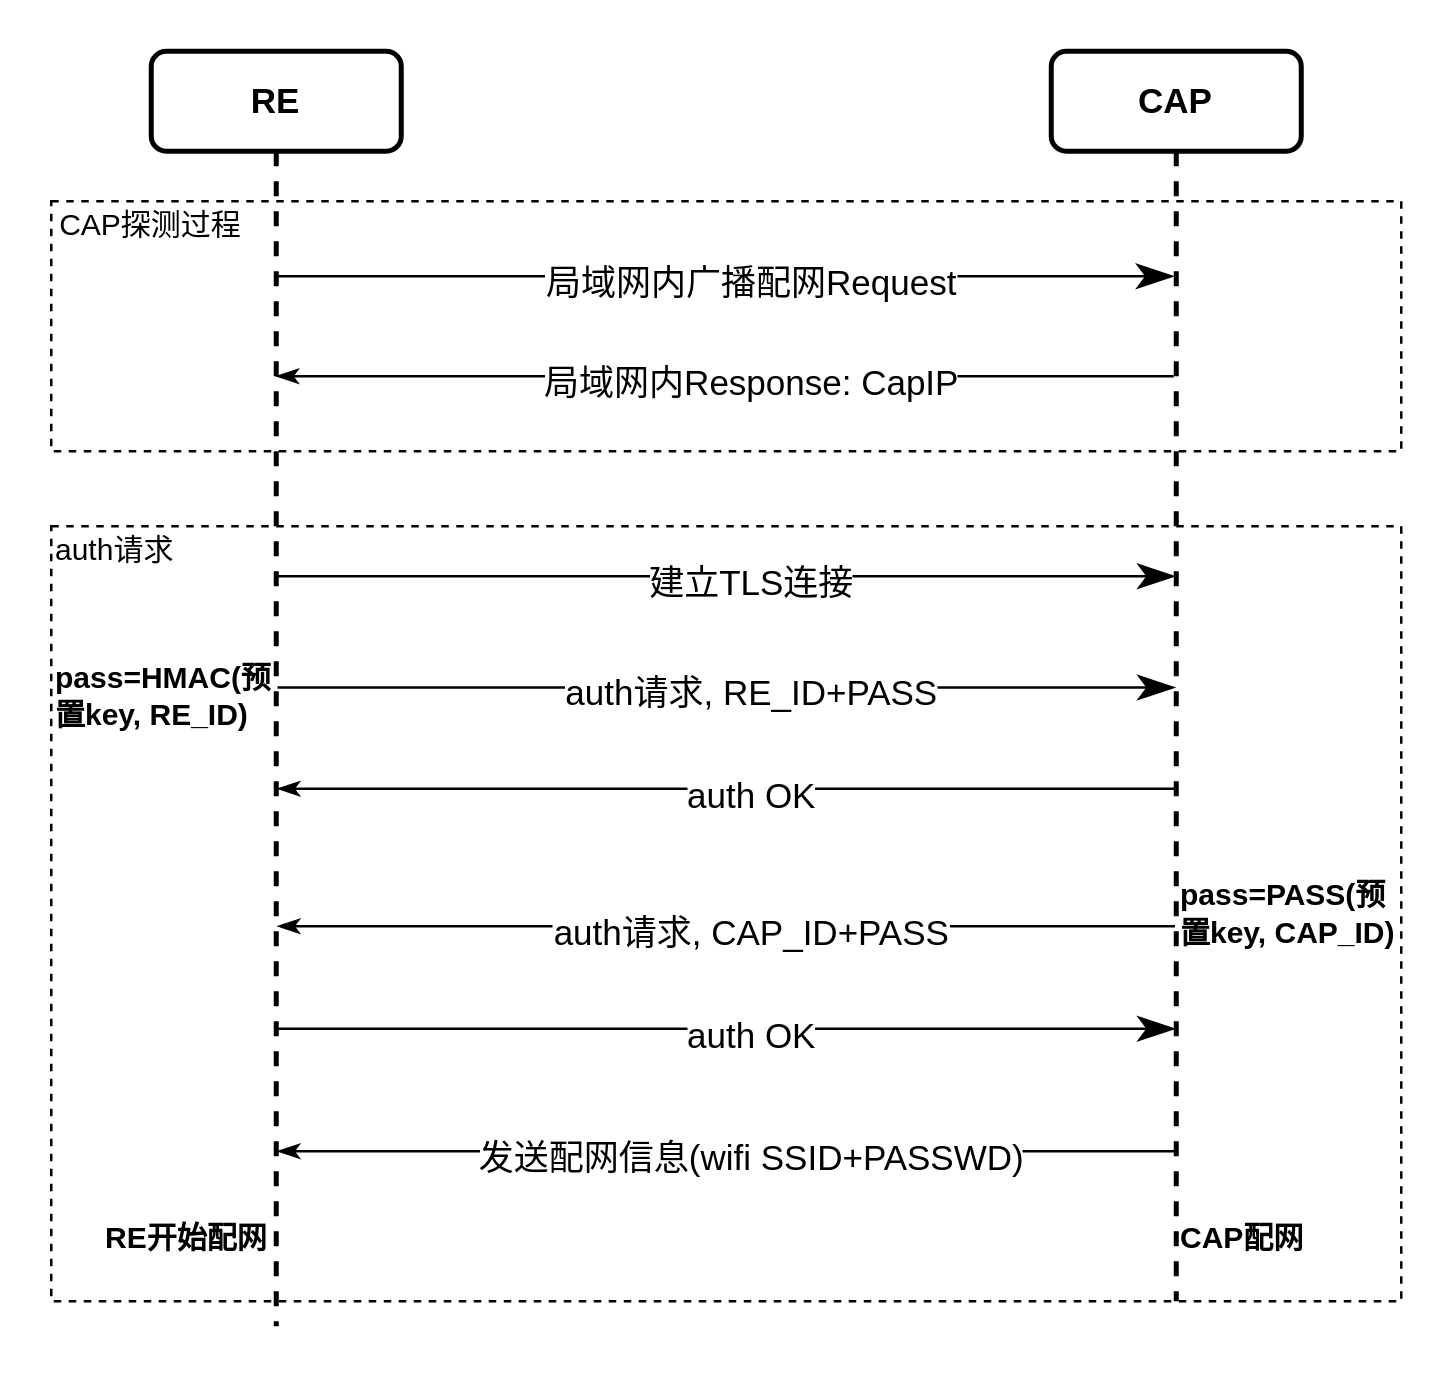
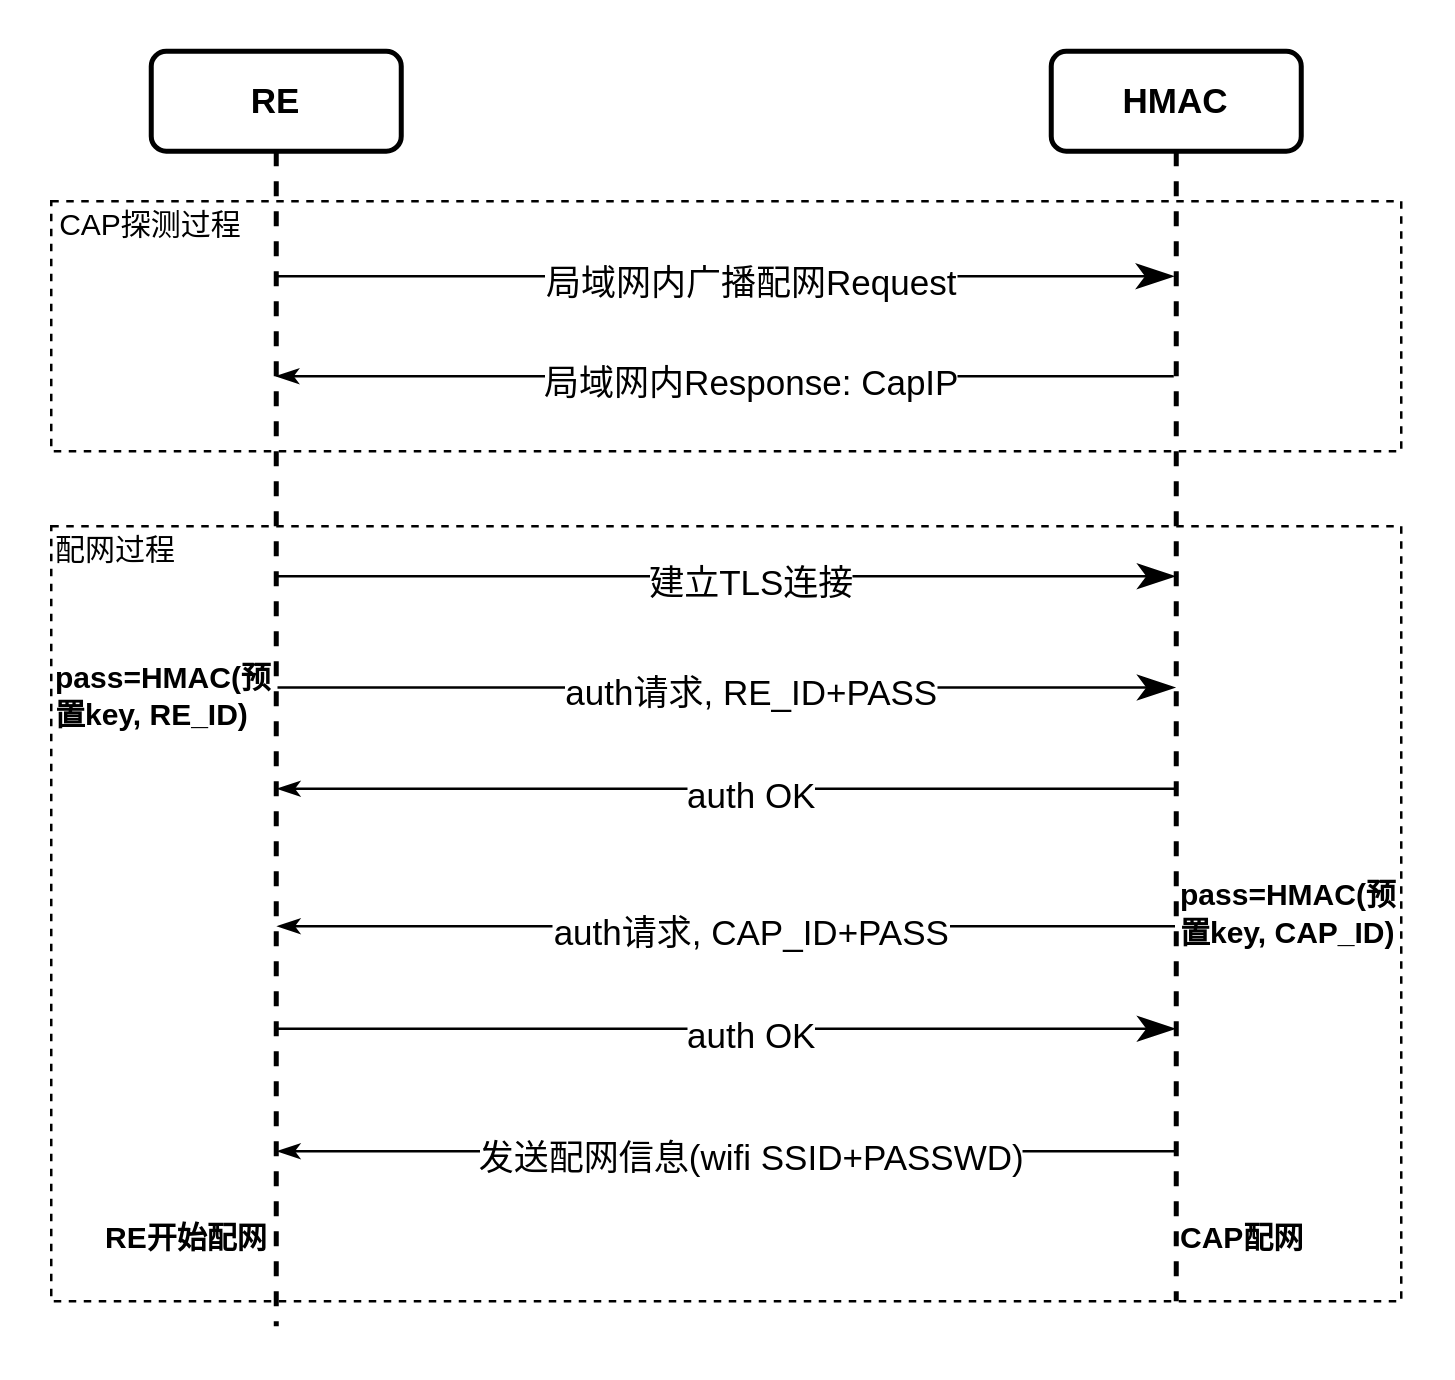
(1176, 101) -> (1176, 101)
(120, 551) -> (116, 551)
(1291, 914) -> (1291, 914)
